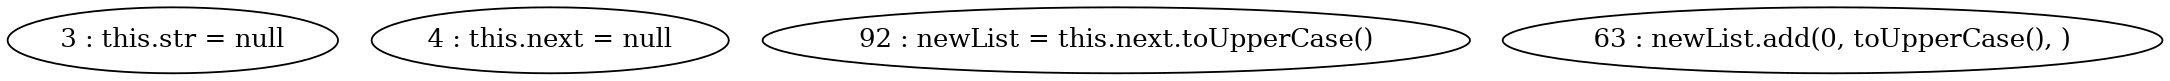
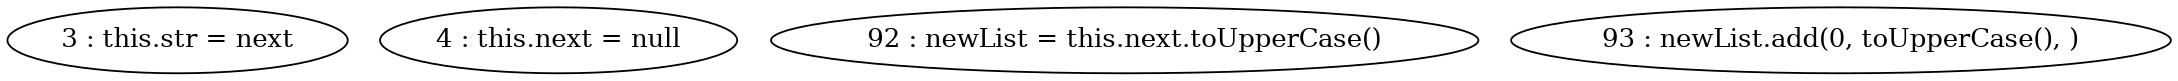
(173, 40) -> (178, 40)
(1833, 40) -> (1841, 40)
